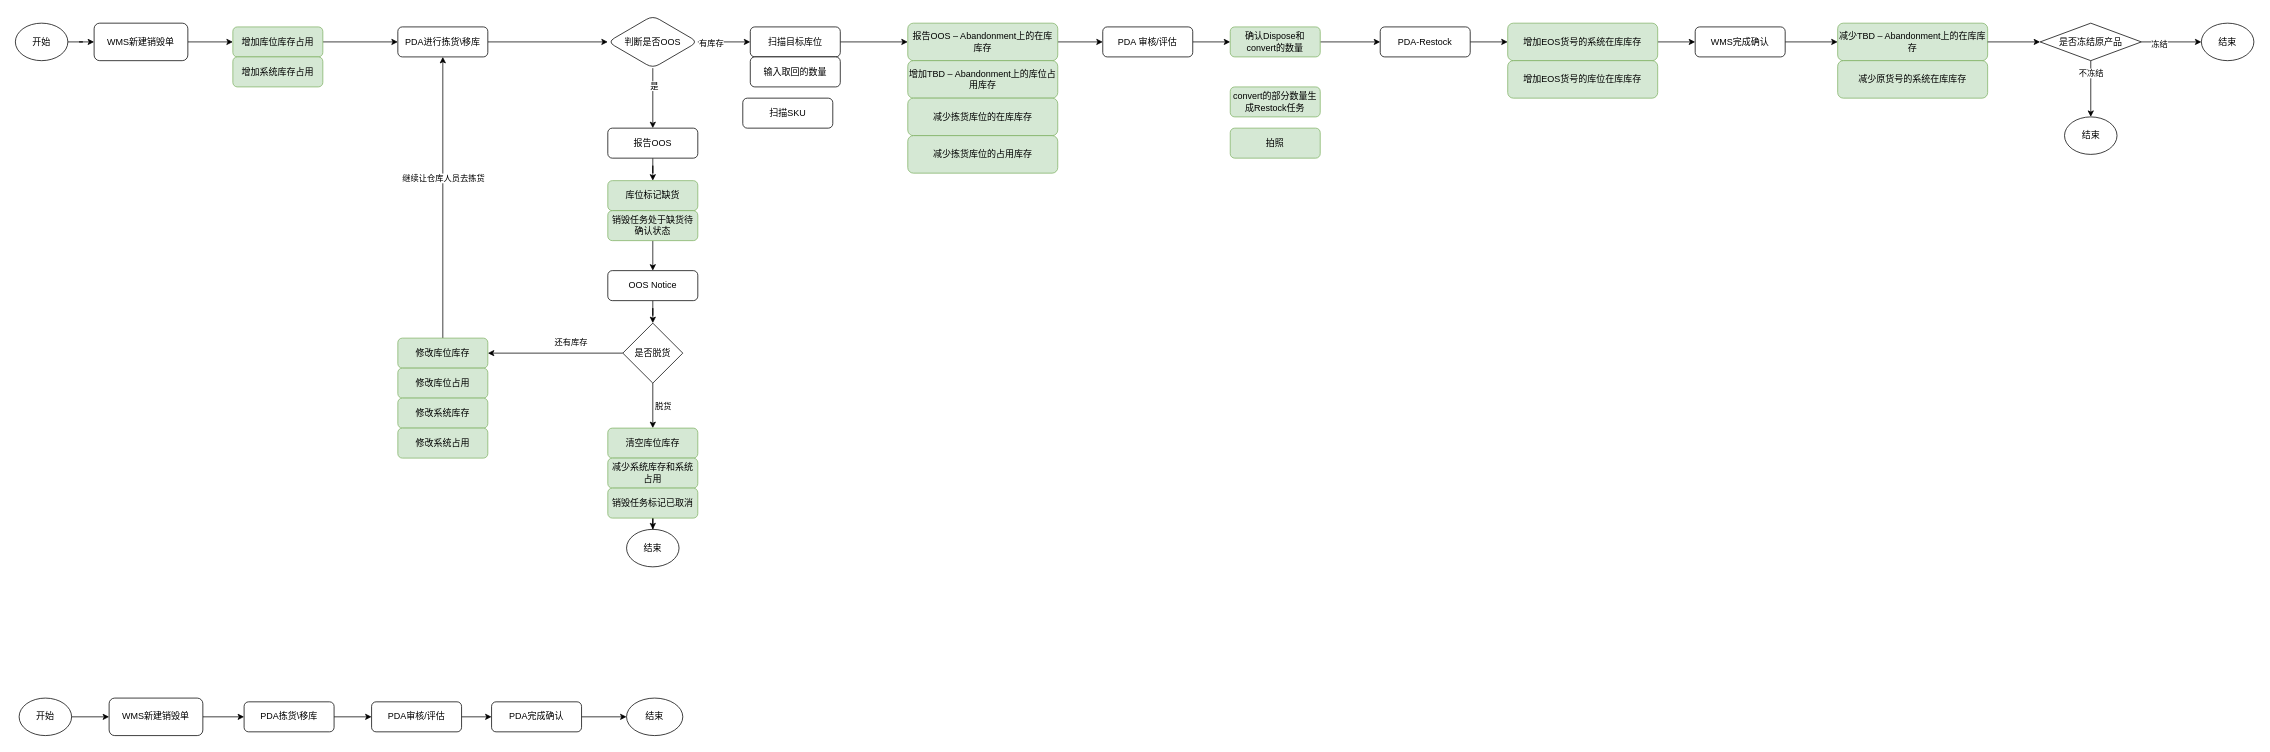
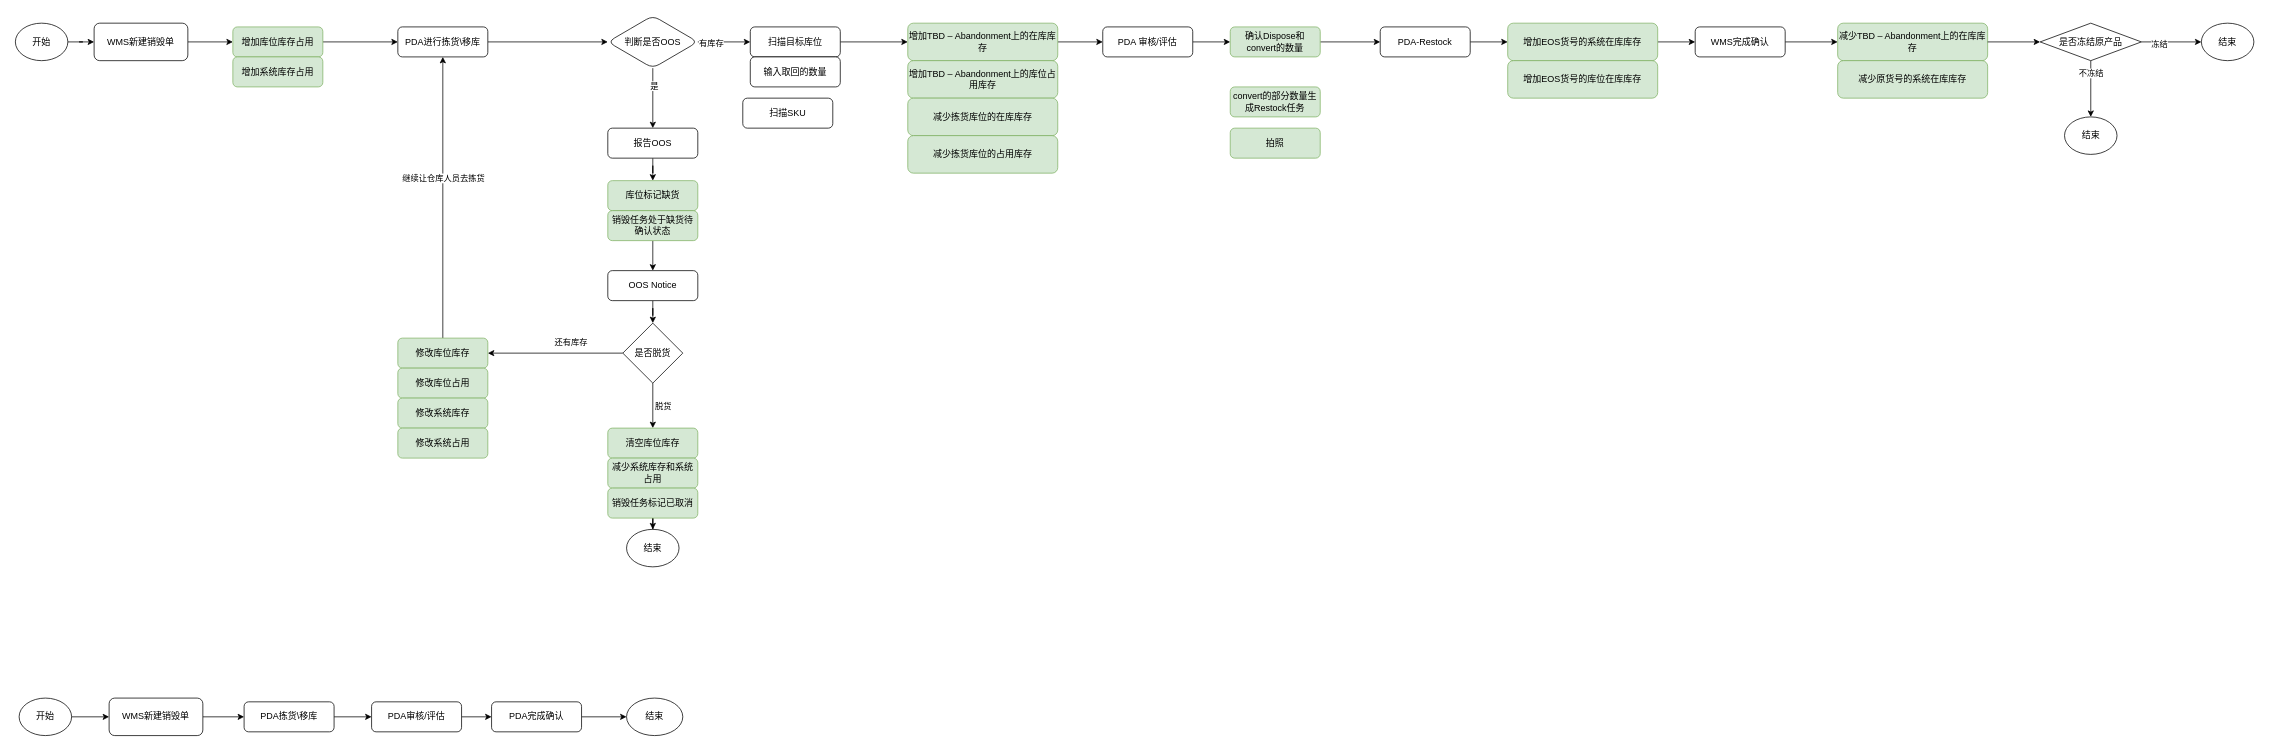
(983, 42) -> (983, 42)
